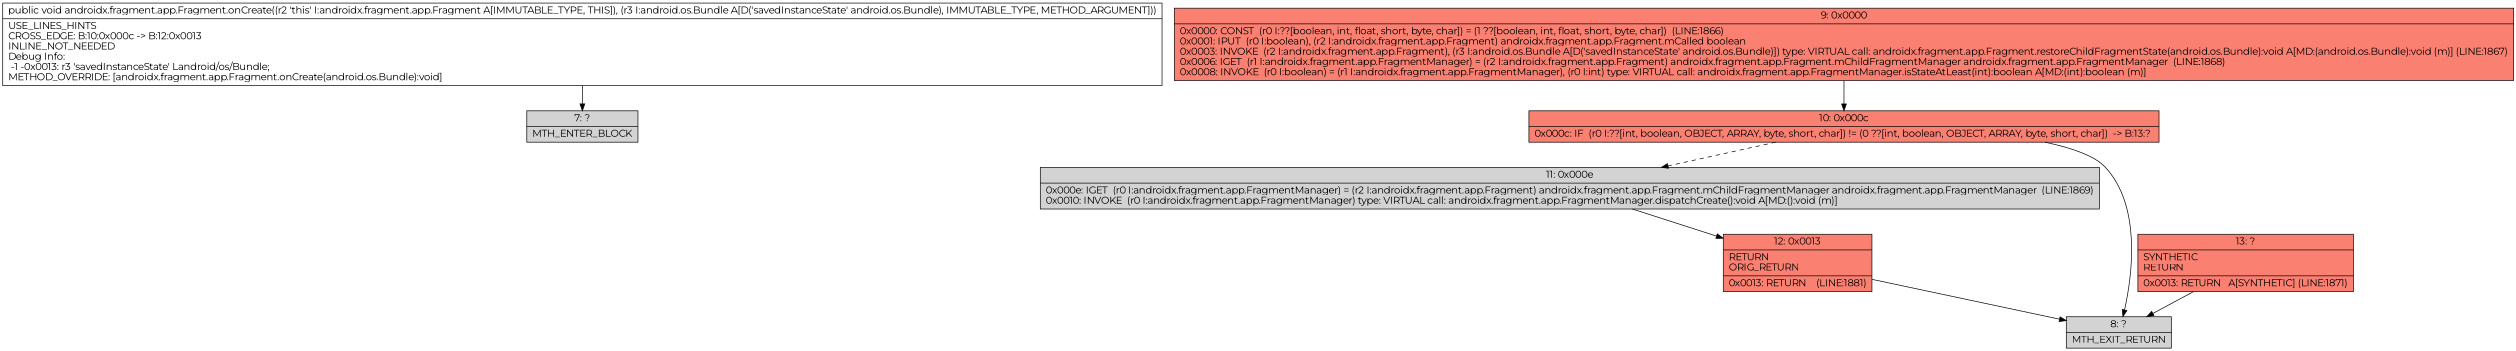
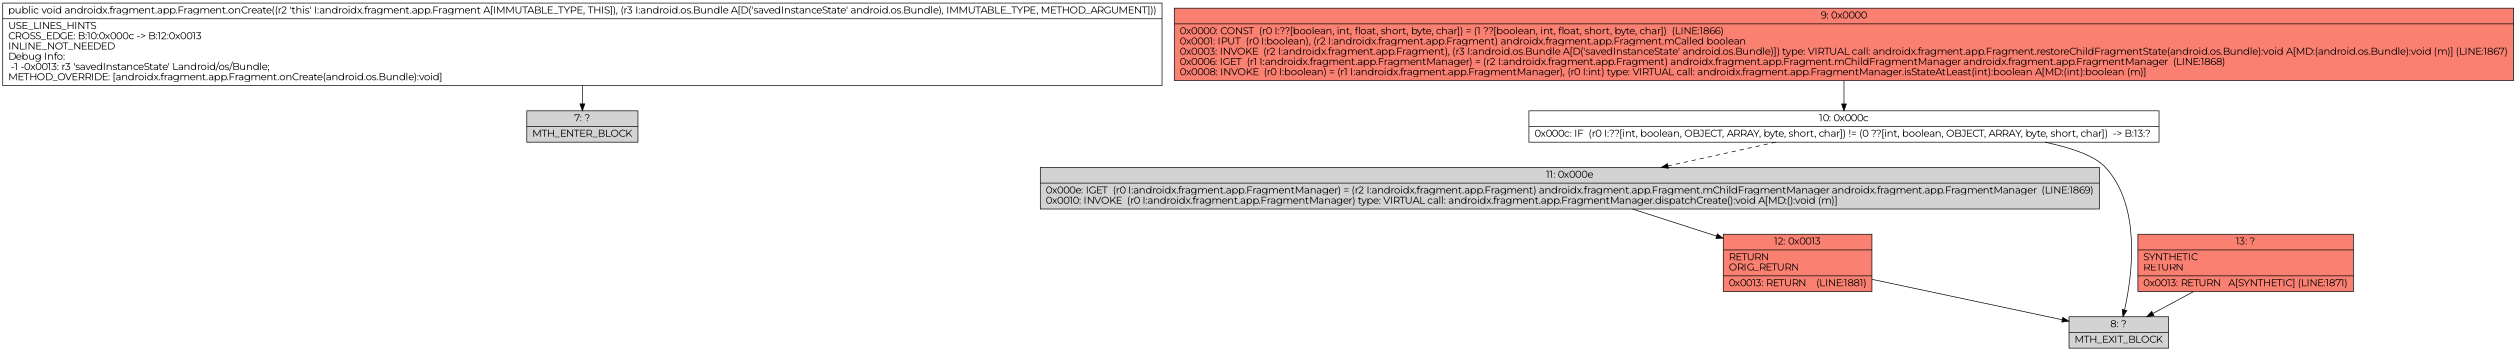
(1844, 127) -> (1844, 127)
(2119, 340) -> (2119, 340)
